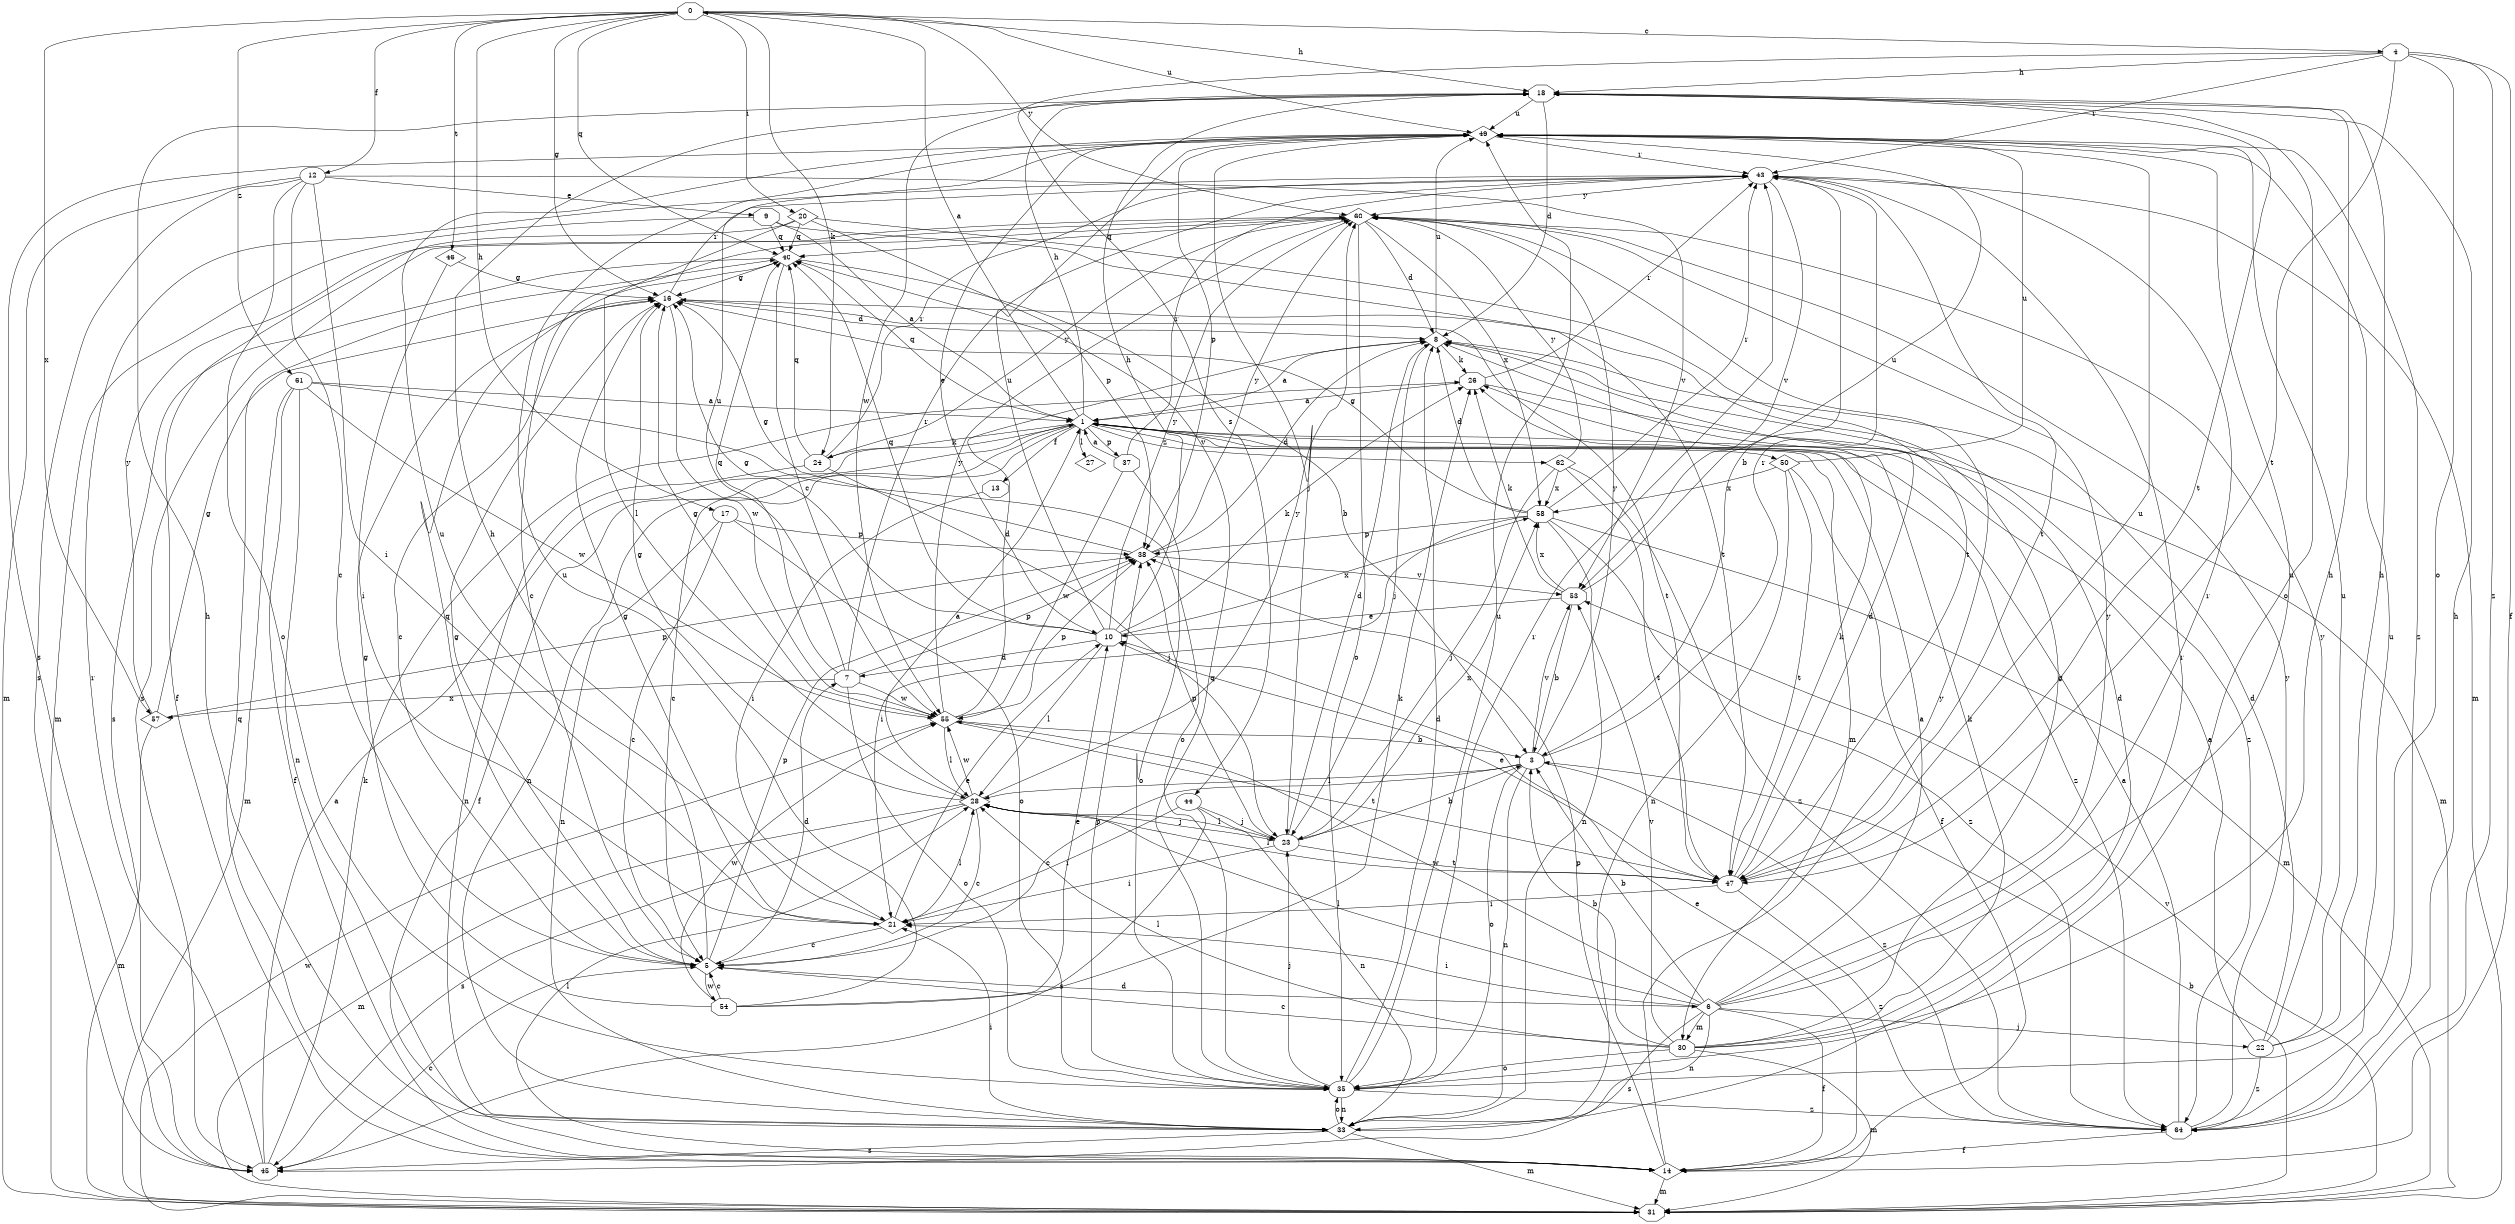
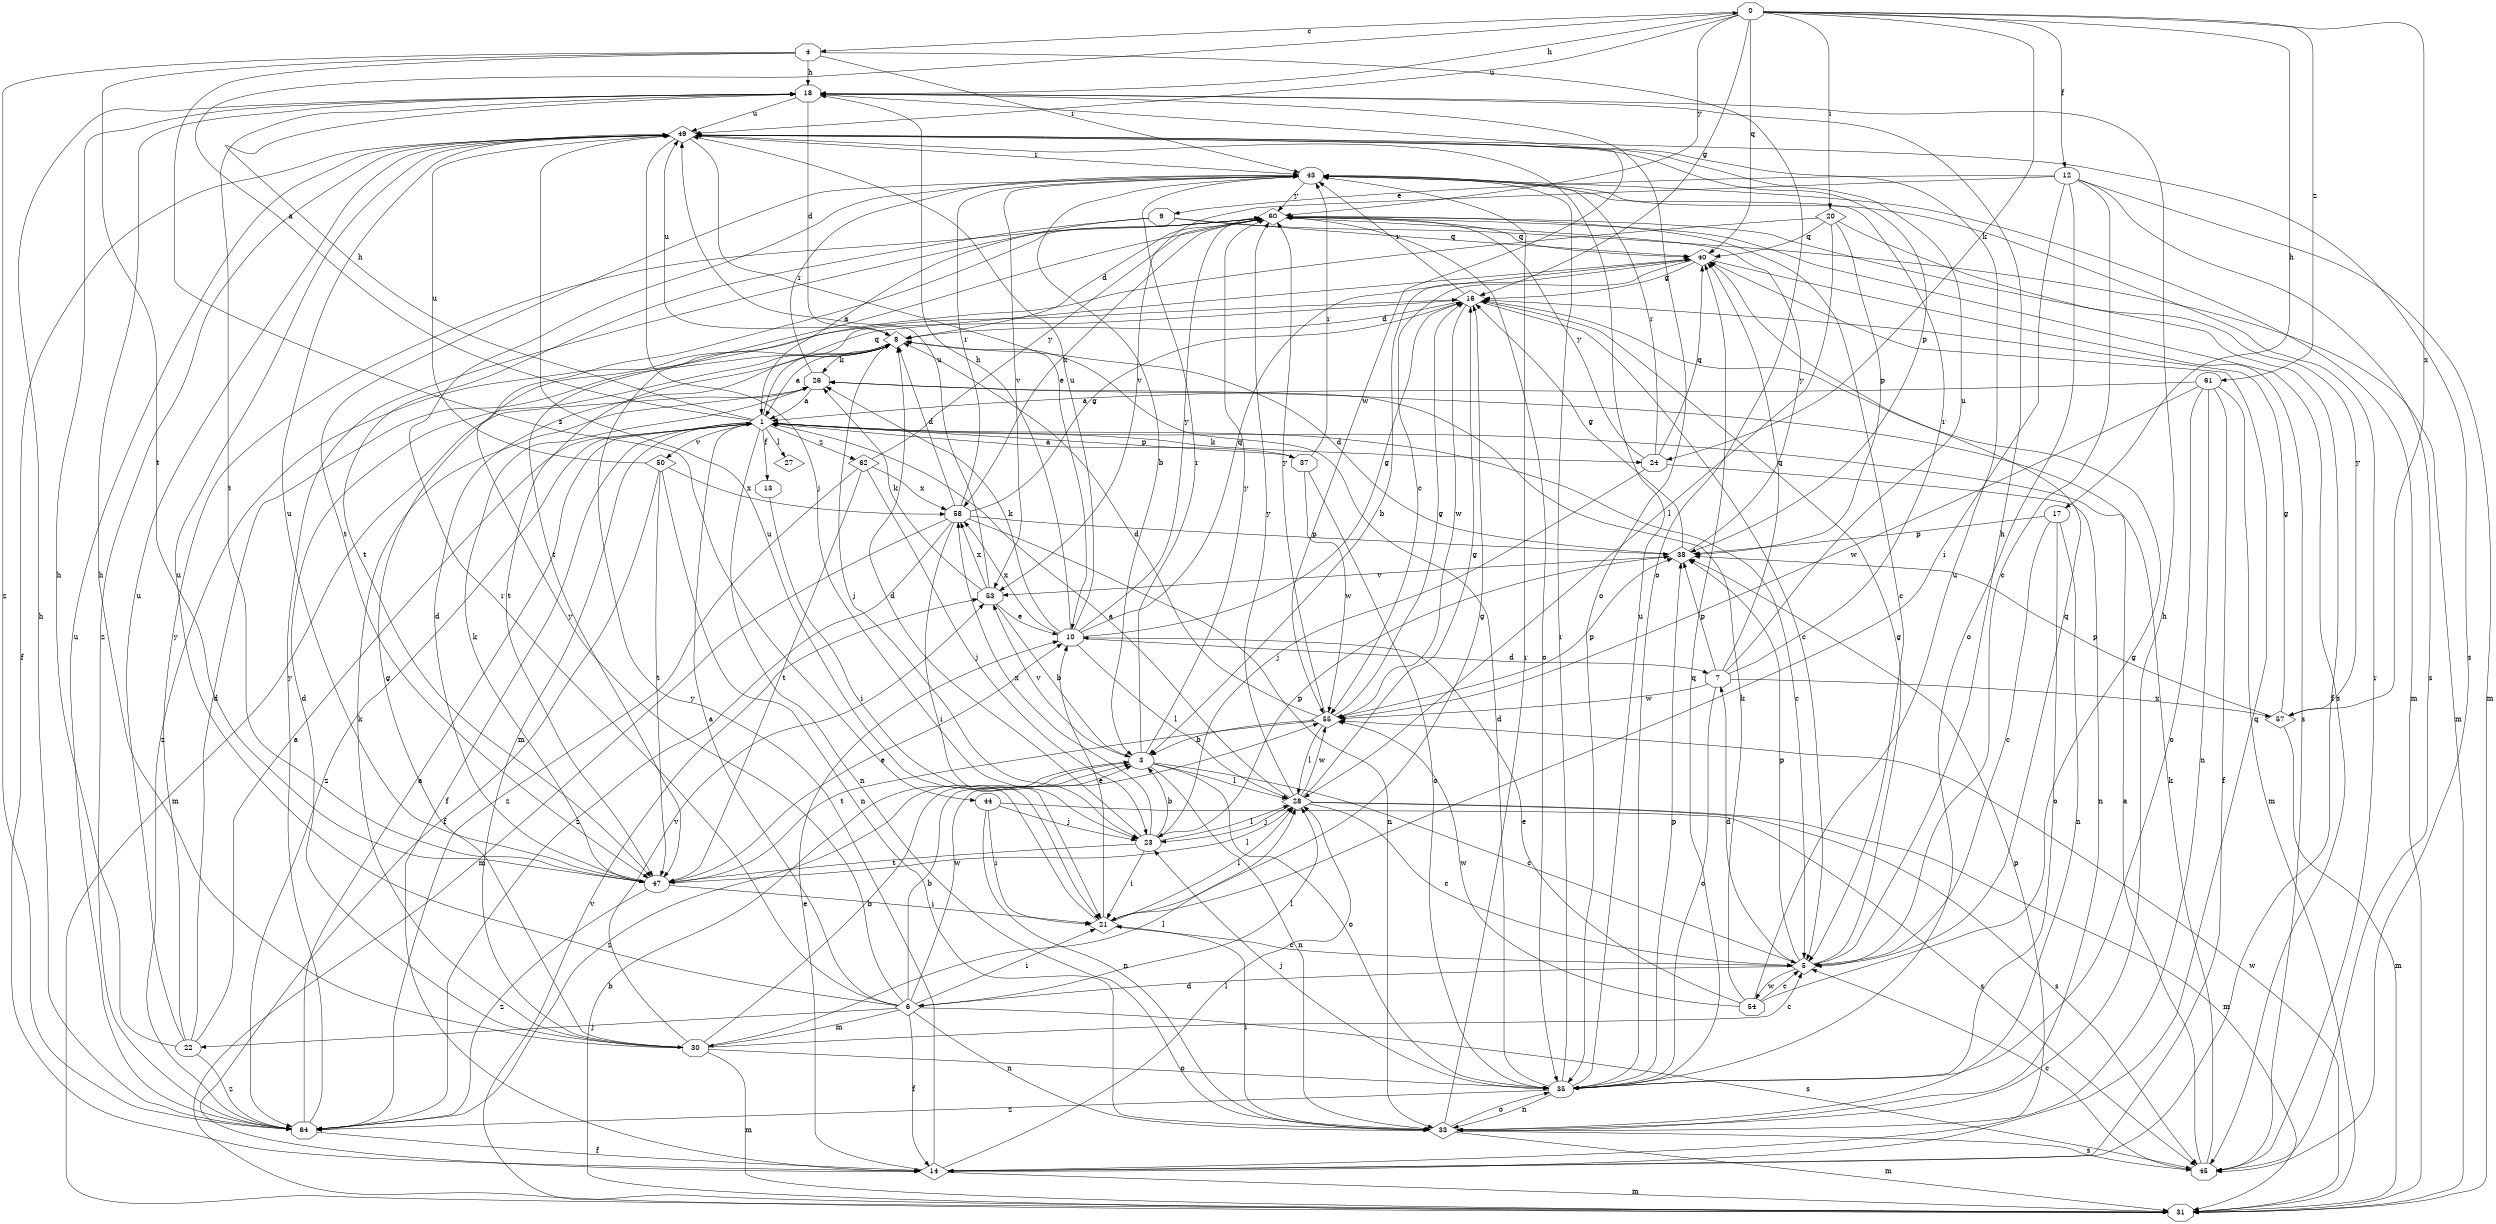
(450, 258) -> none
(2501, 935) -> (19, 805)
